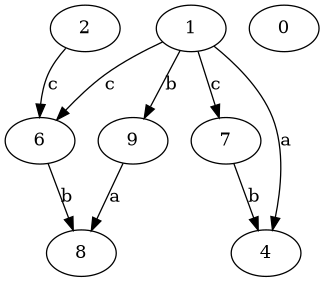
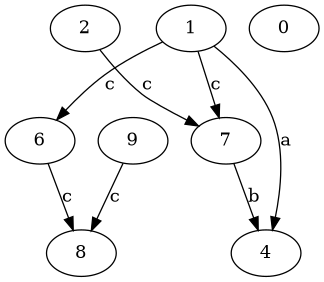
(48, 74) -> (139, 91)
(165, 79) -> none
(67, 197) -> (67, 197)
(115, 197) -> (115, 197)
